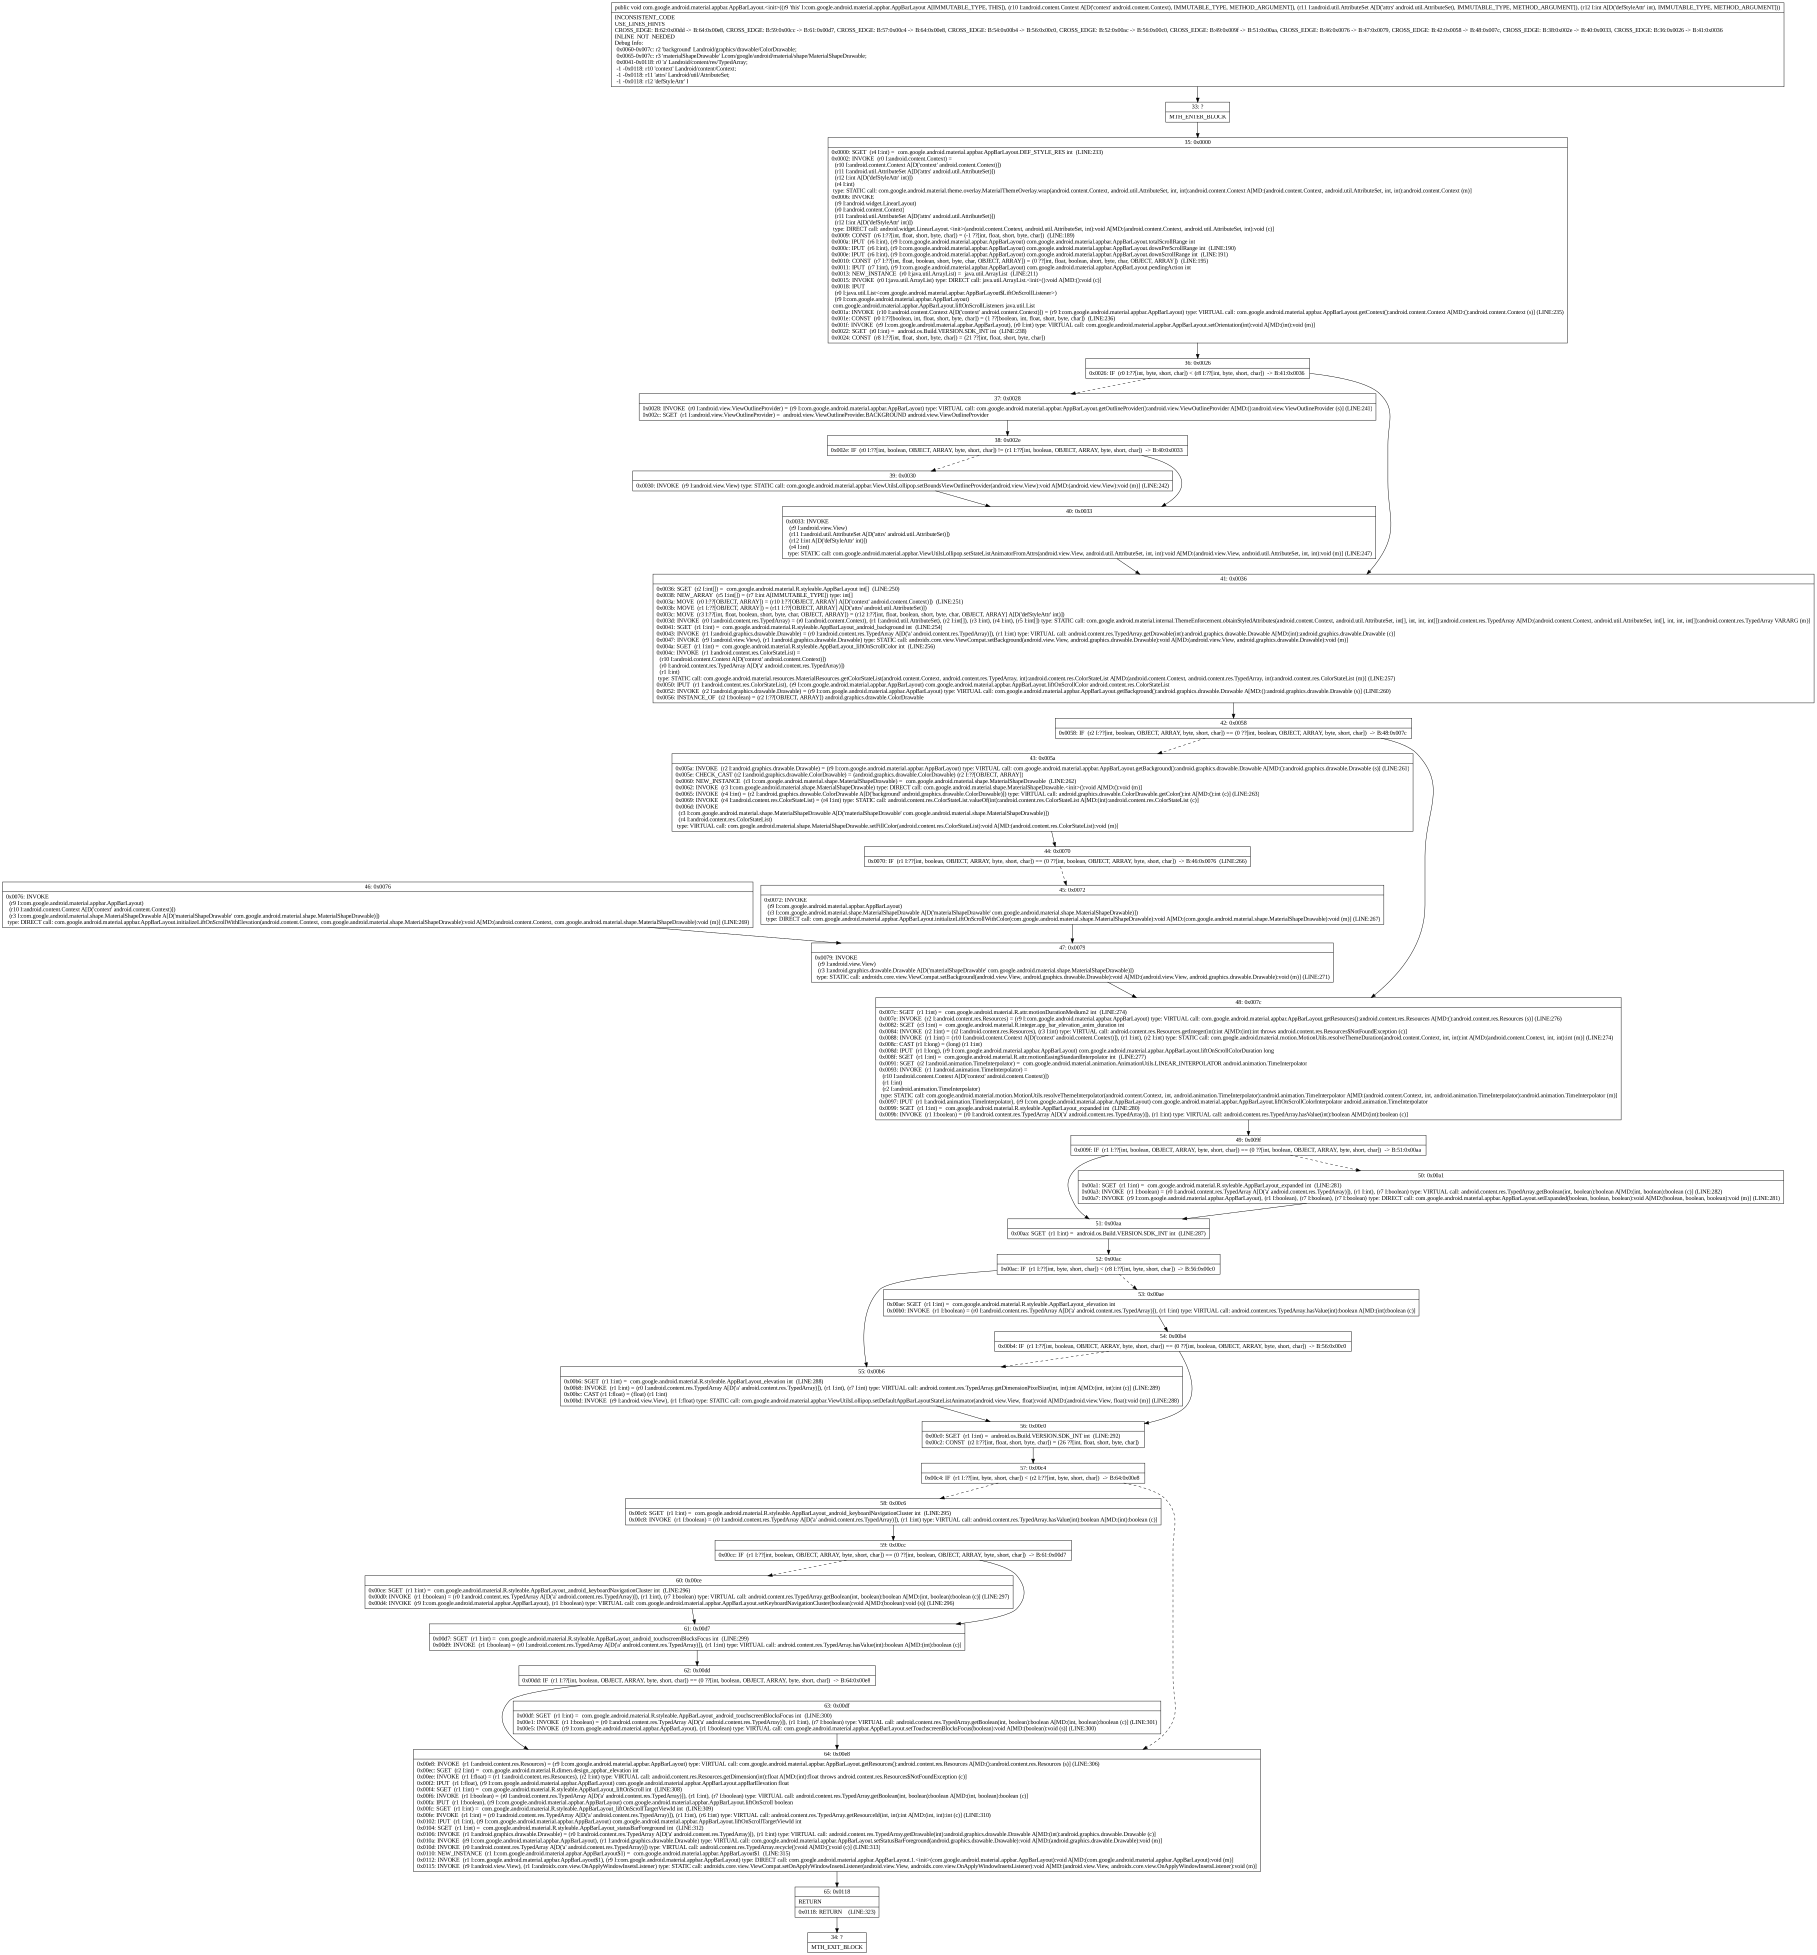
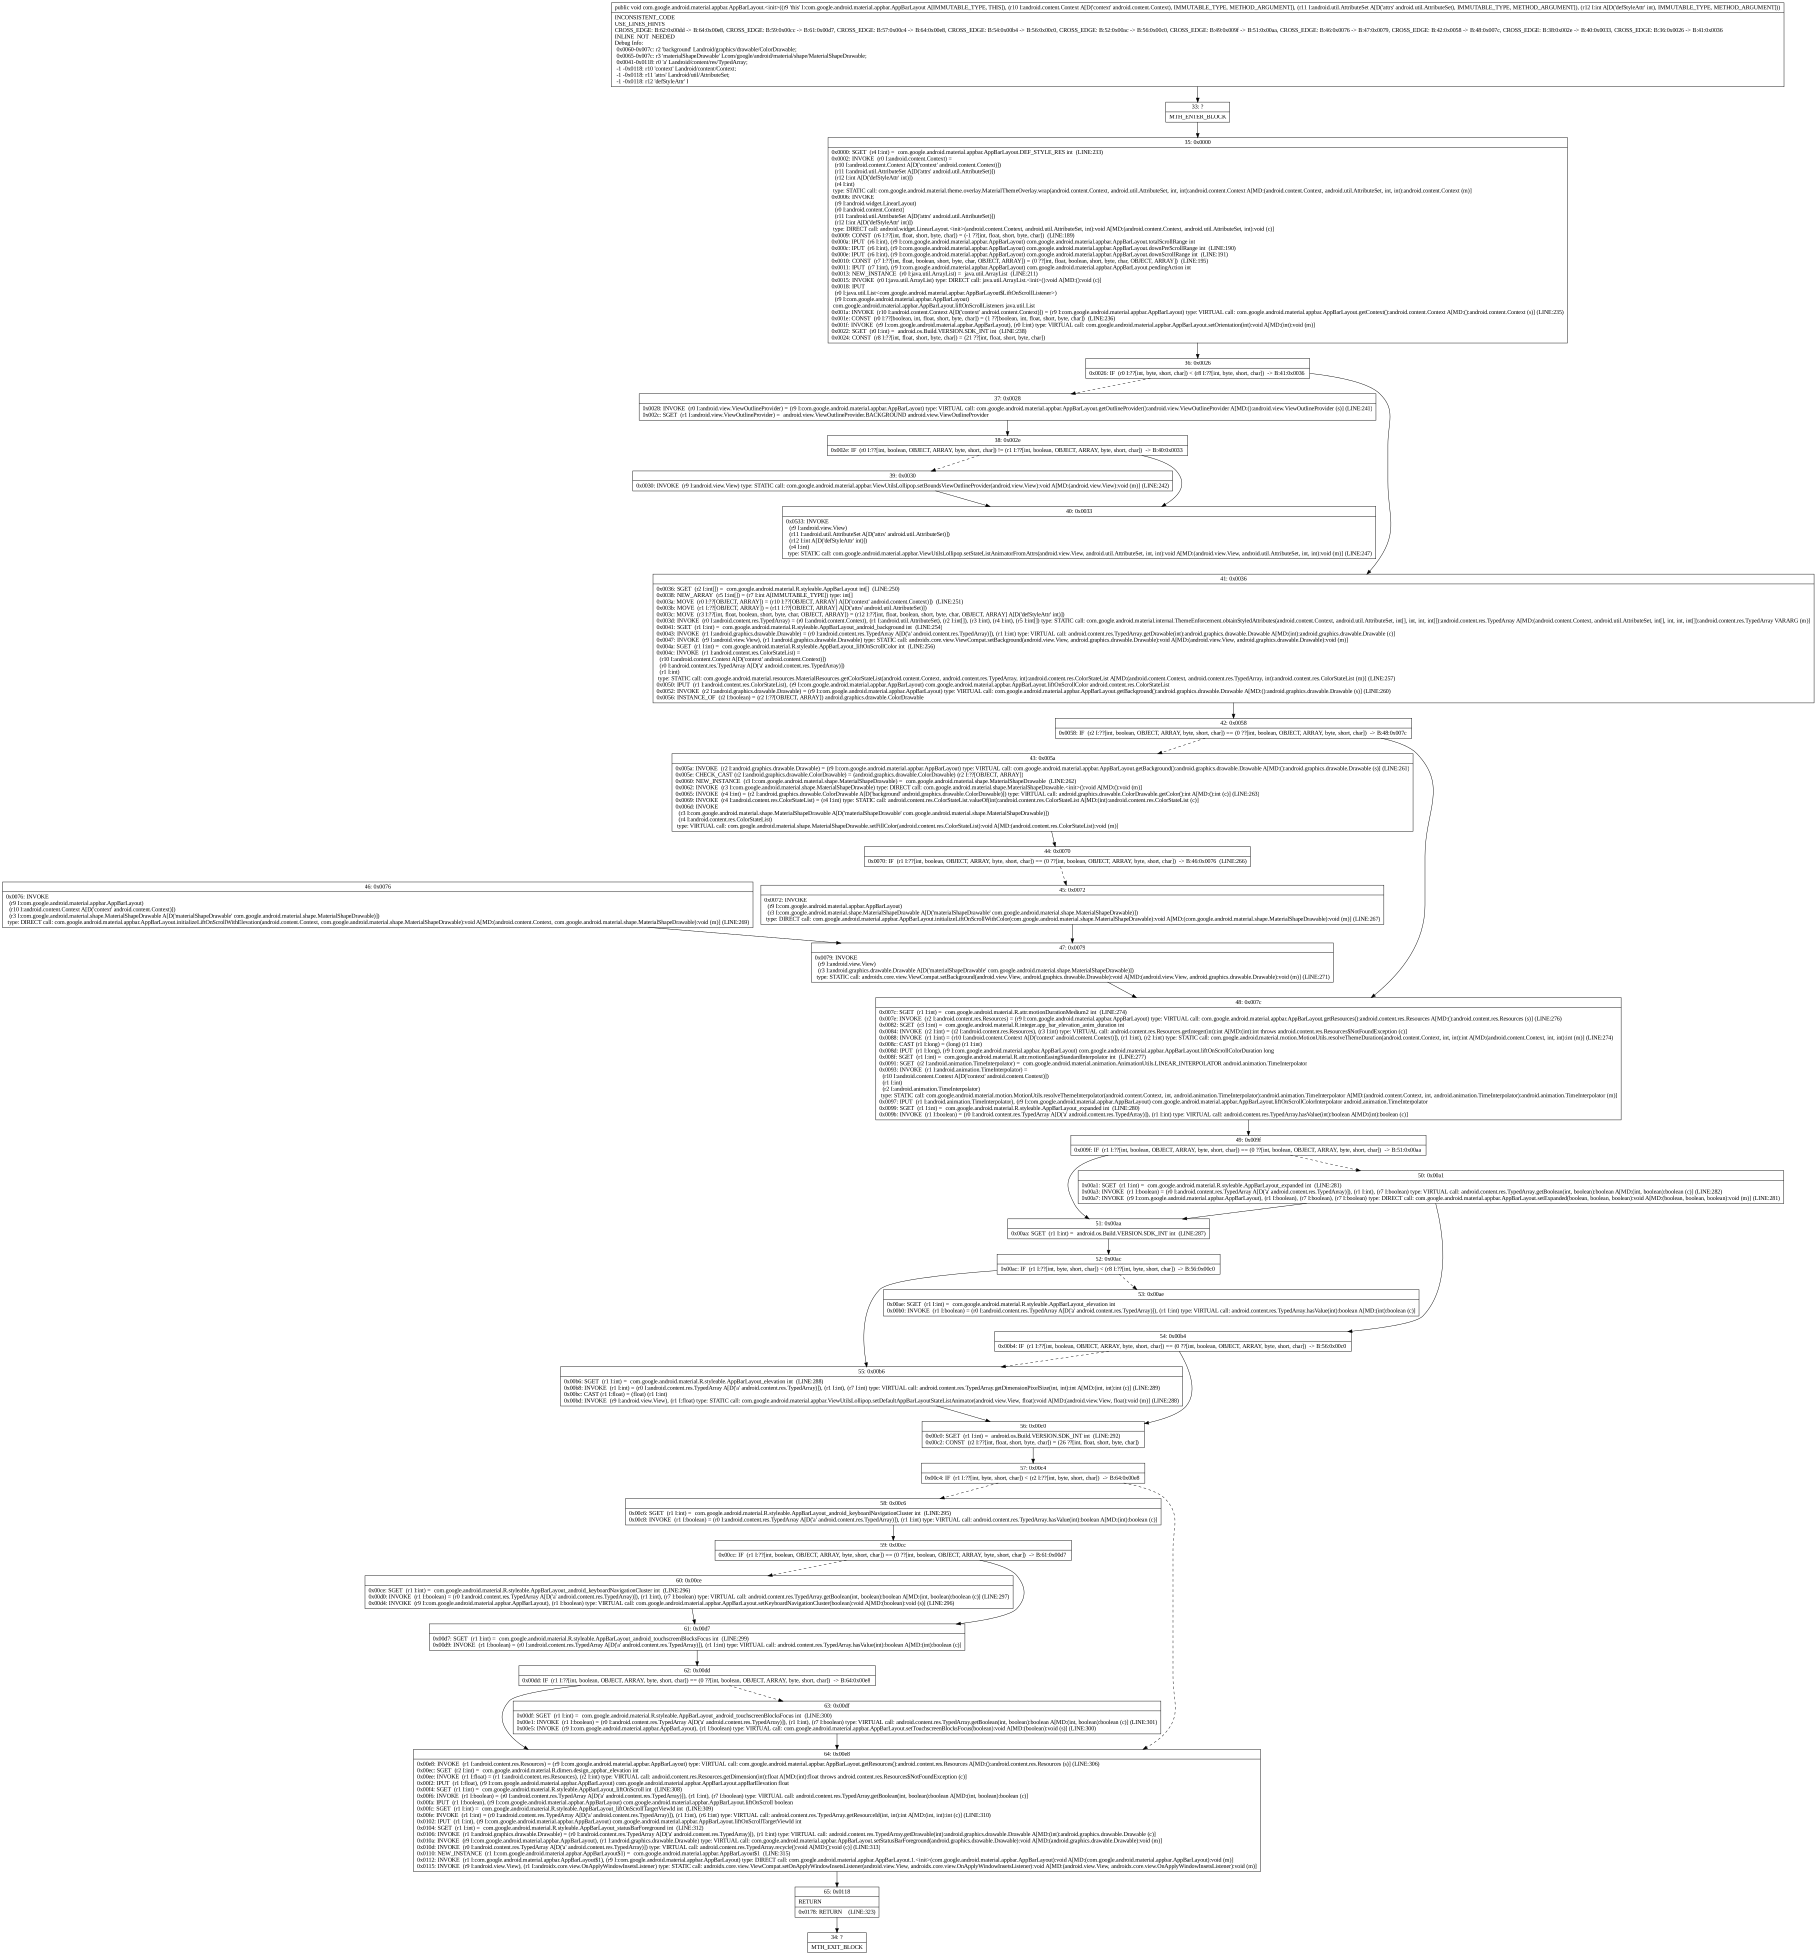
(809, 521) -> (809, 521)
(1127, 565) -> none
(1162, 1322) -> (1435, 1297)
none -> (754, 1693)
(837, 1912) -> (837, 1912)
